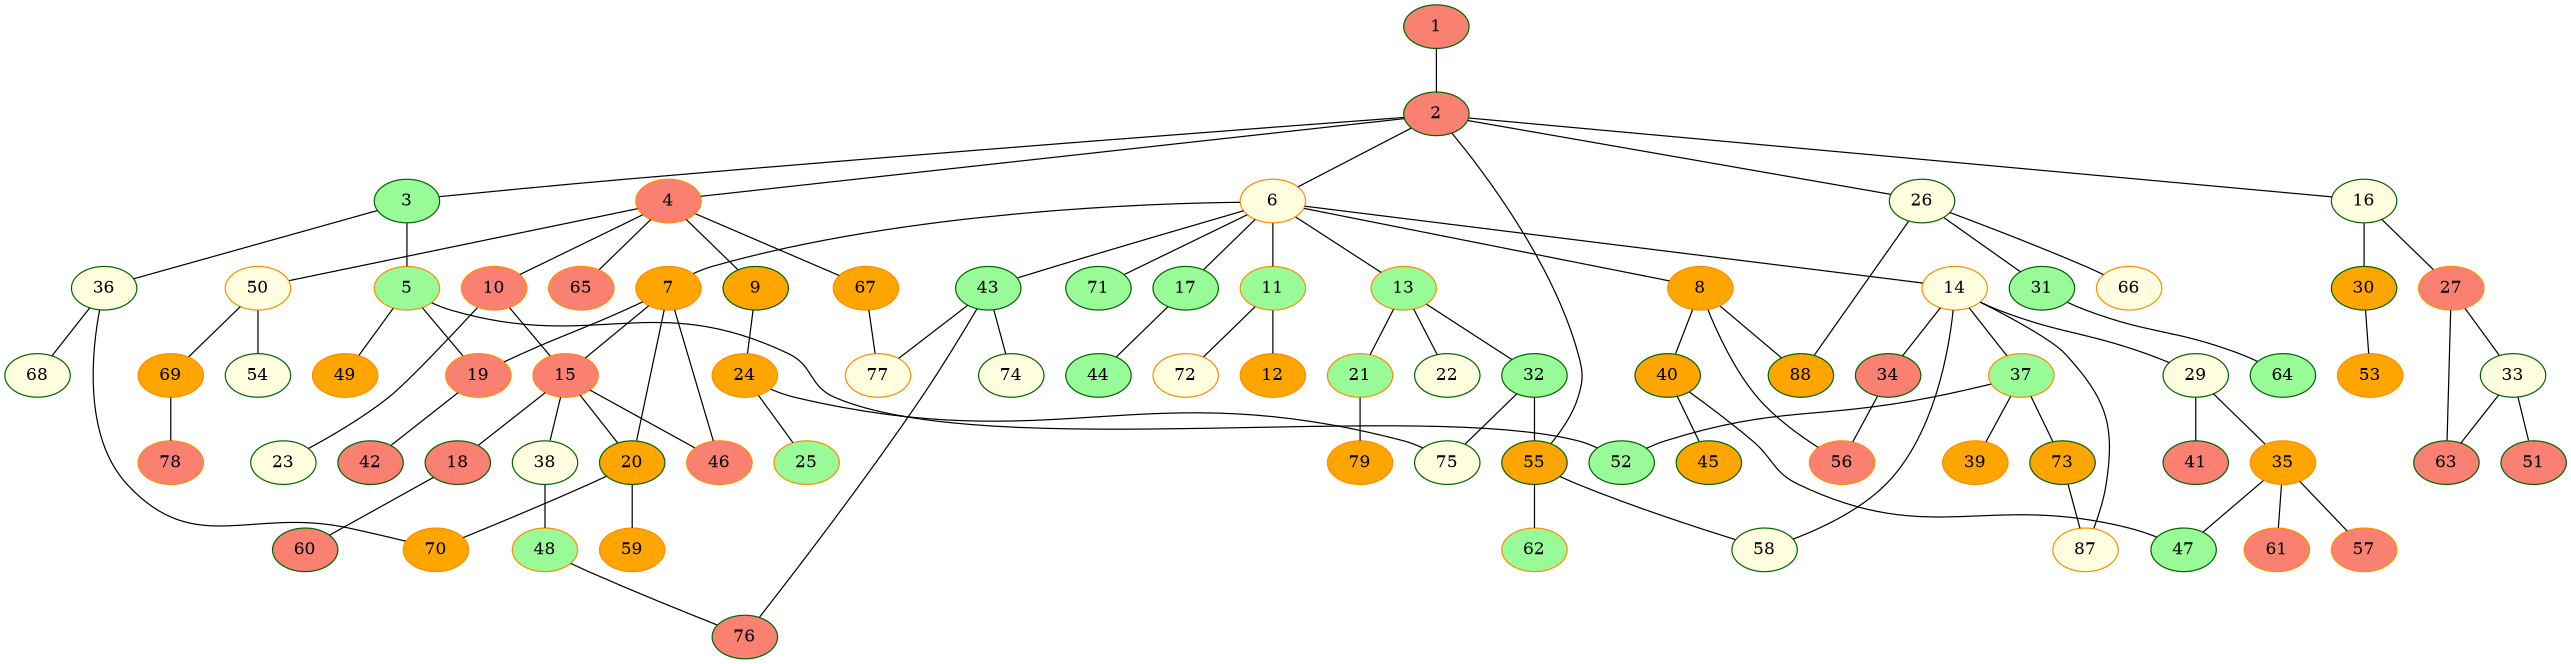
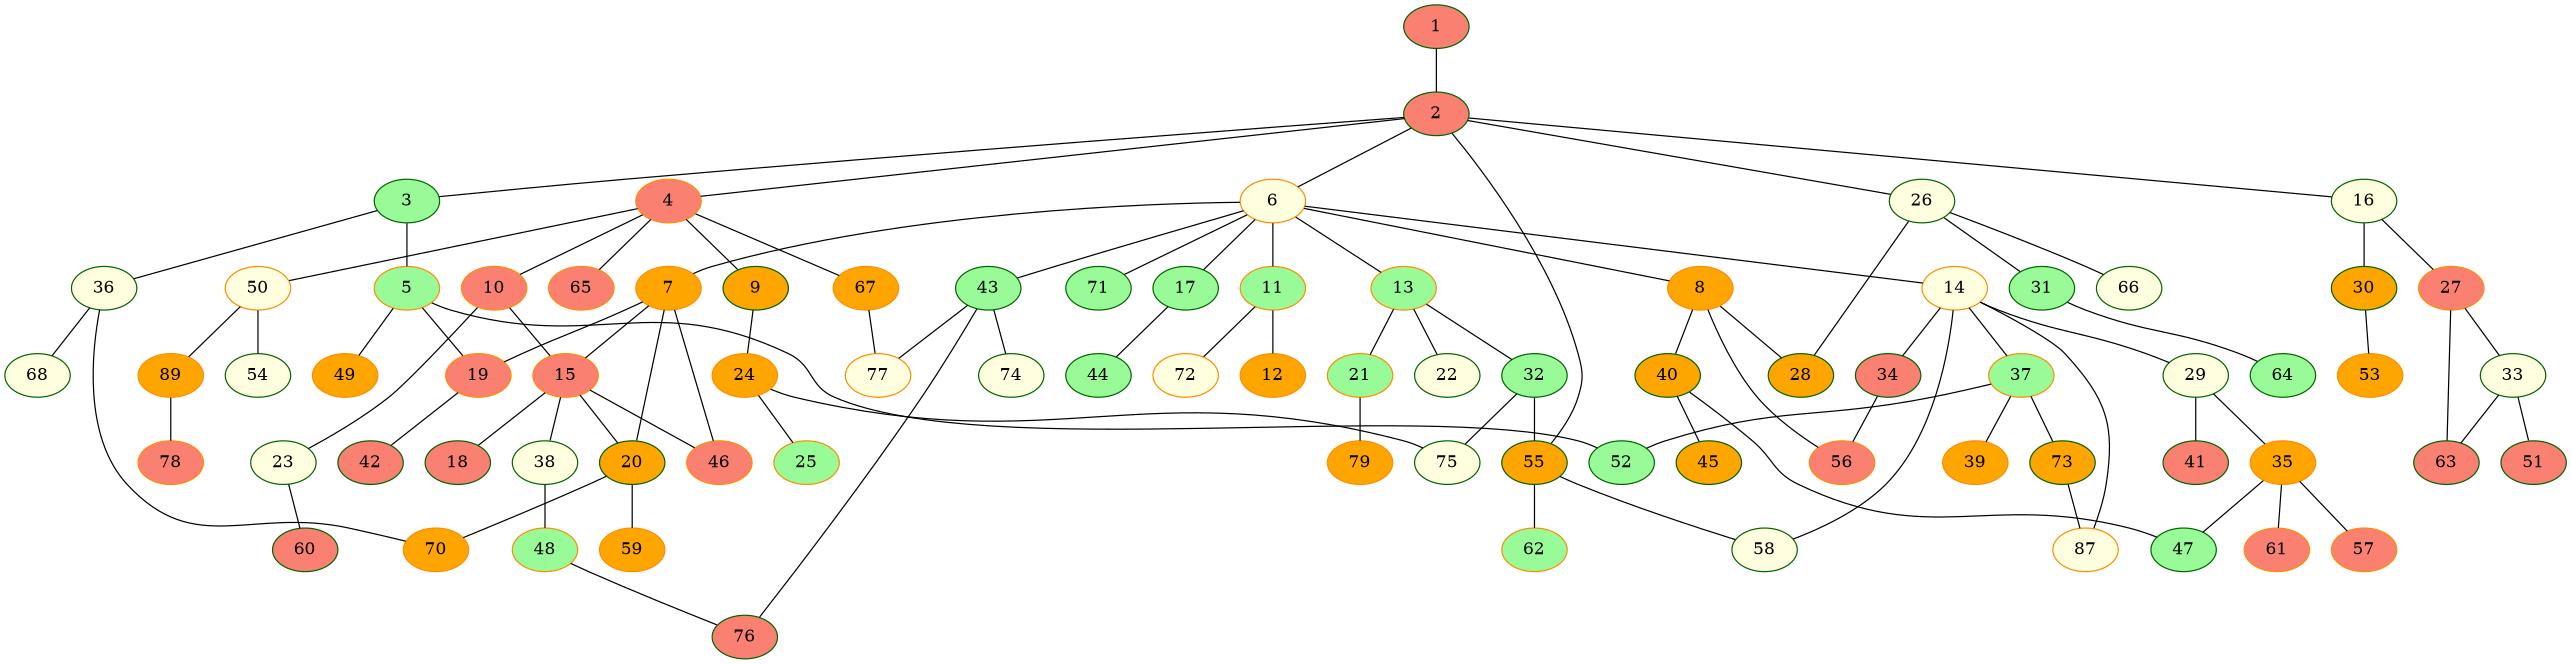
(2129, 288) -> (2129, 288)
(171, 375) -> (171, 375)
(1801, 375) -> (1801, 375)
(381, 506) -> (294, 506)
